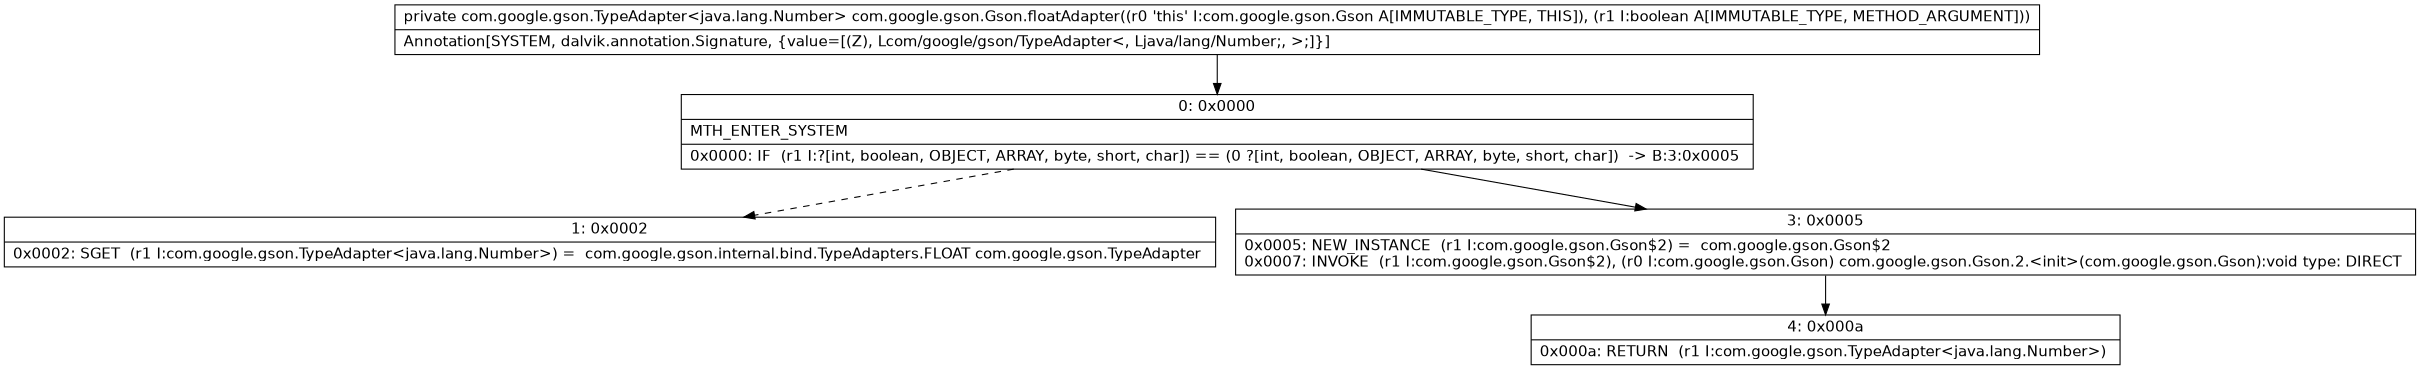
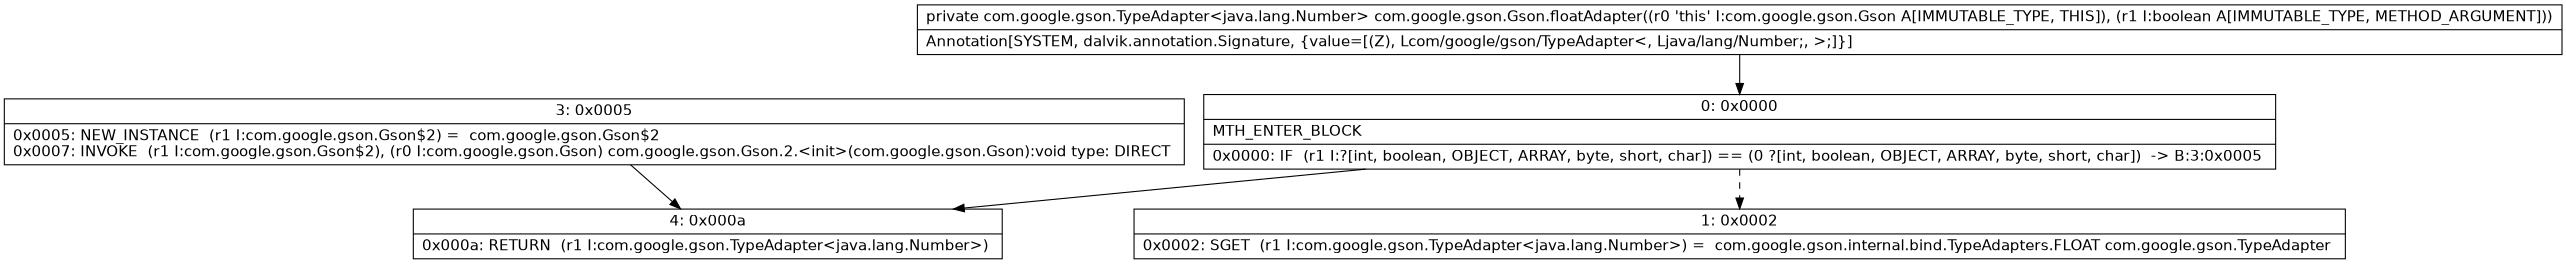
(769, 131) -> (1287, 131)
(1528, 188) -> (1165, 189)
